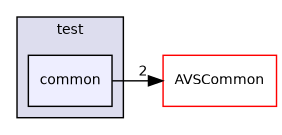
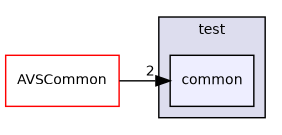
(132, 81) -> (137, 81)
